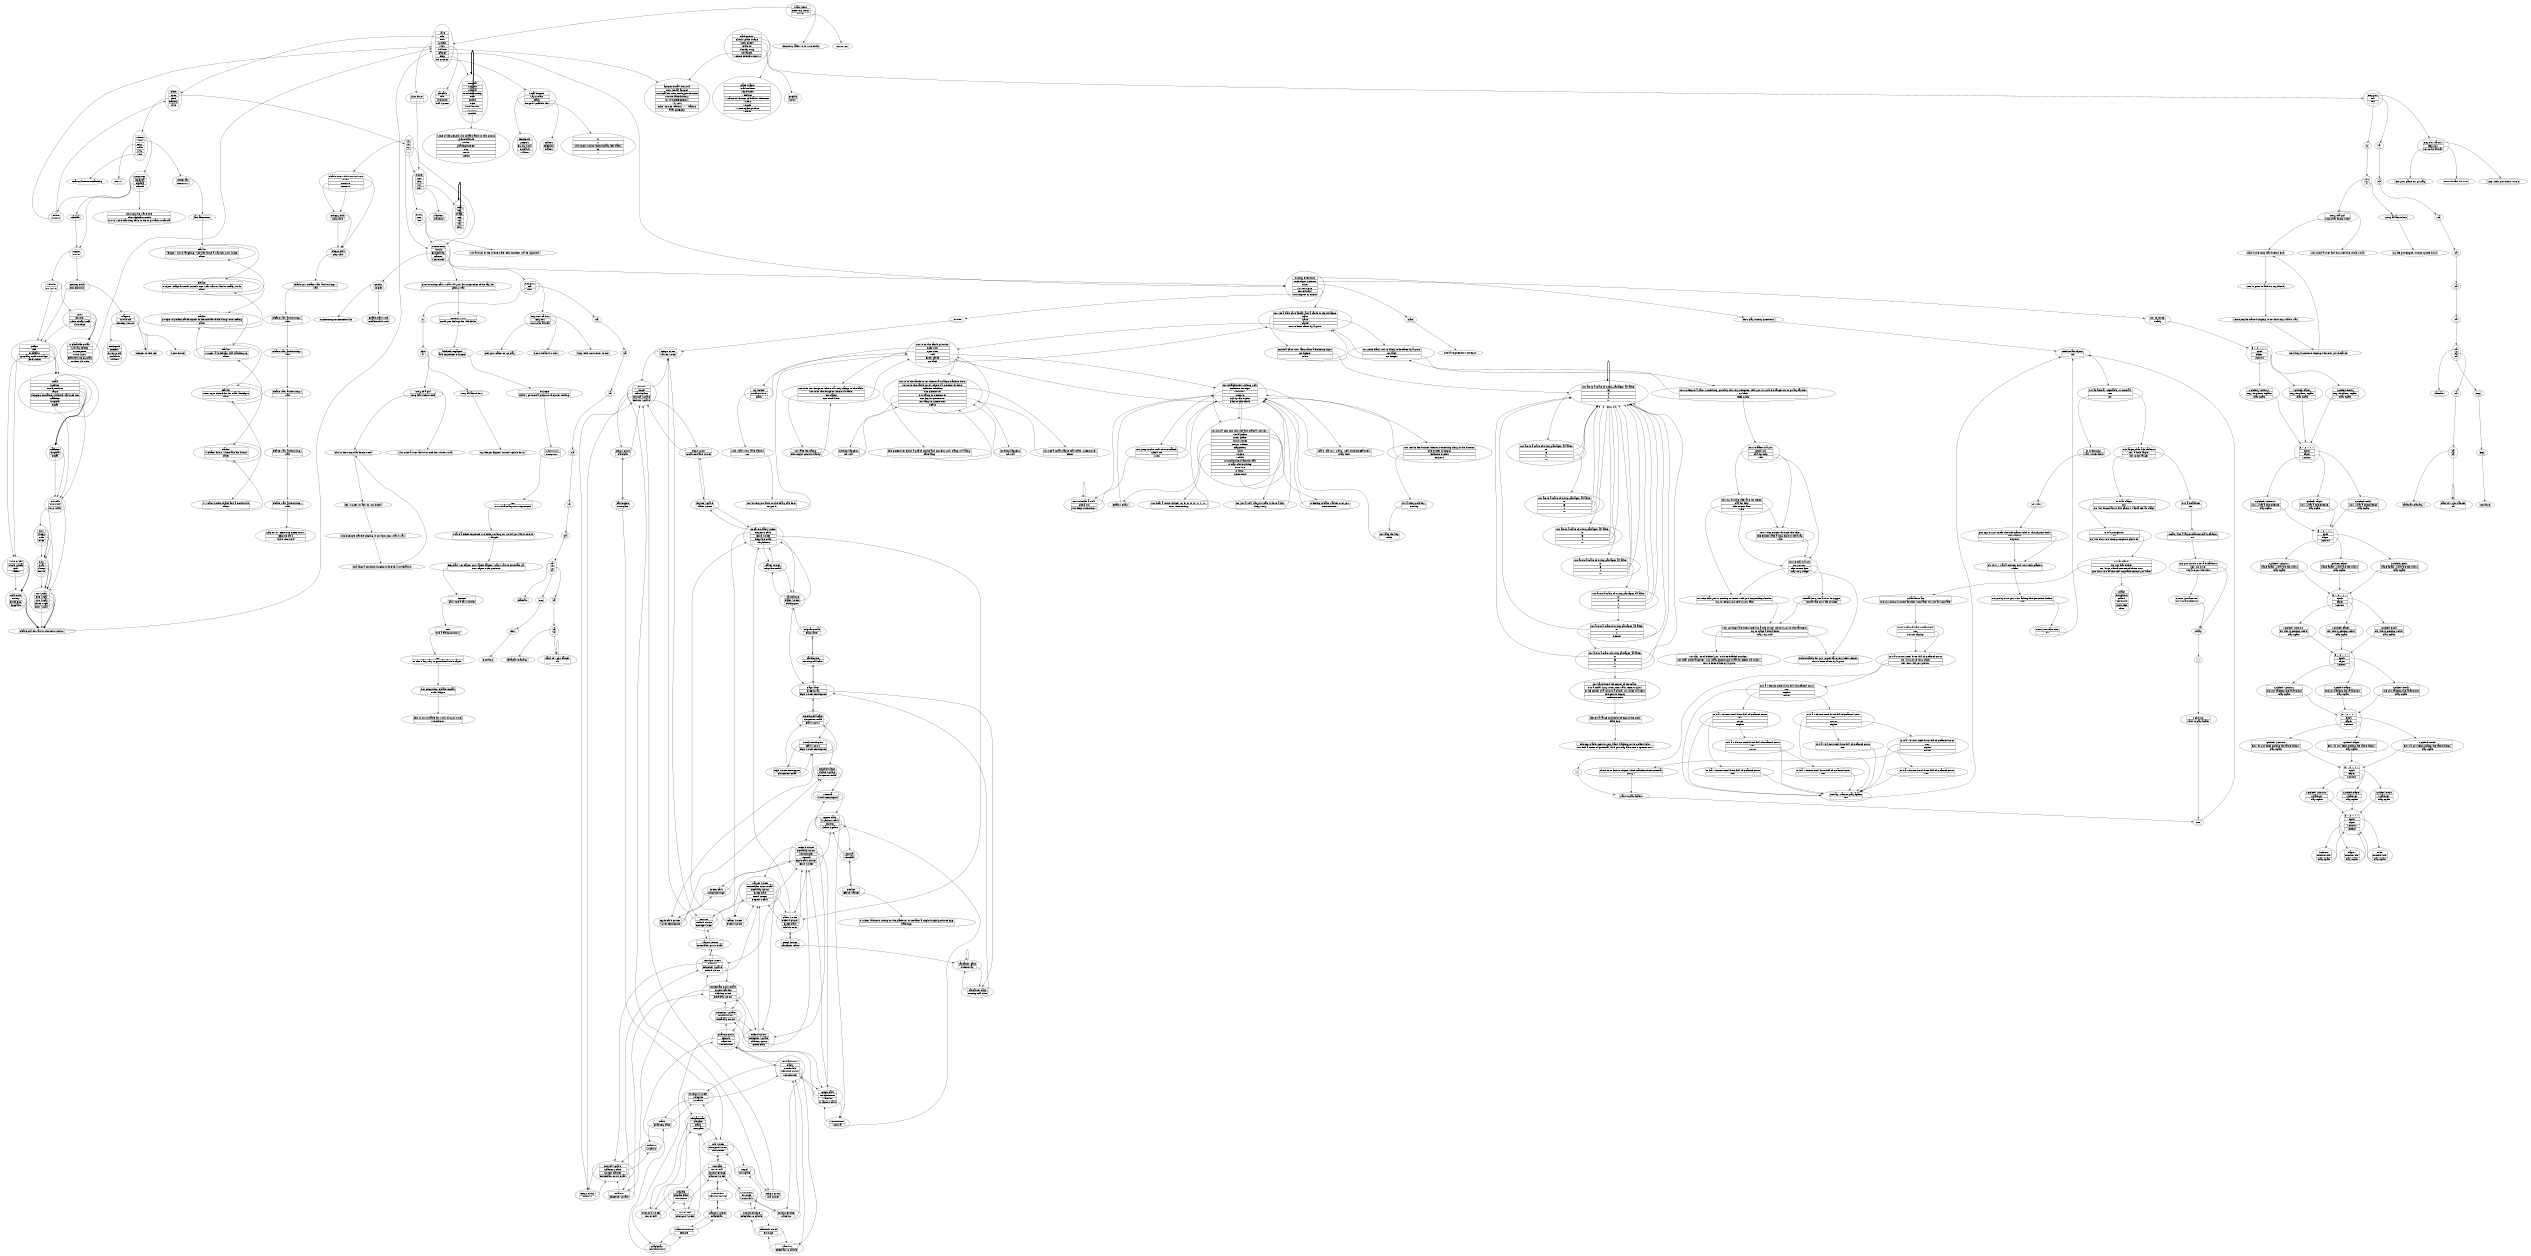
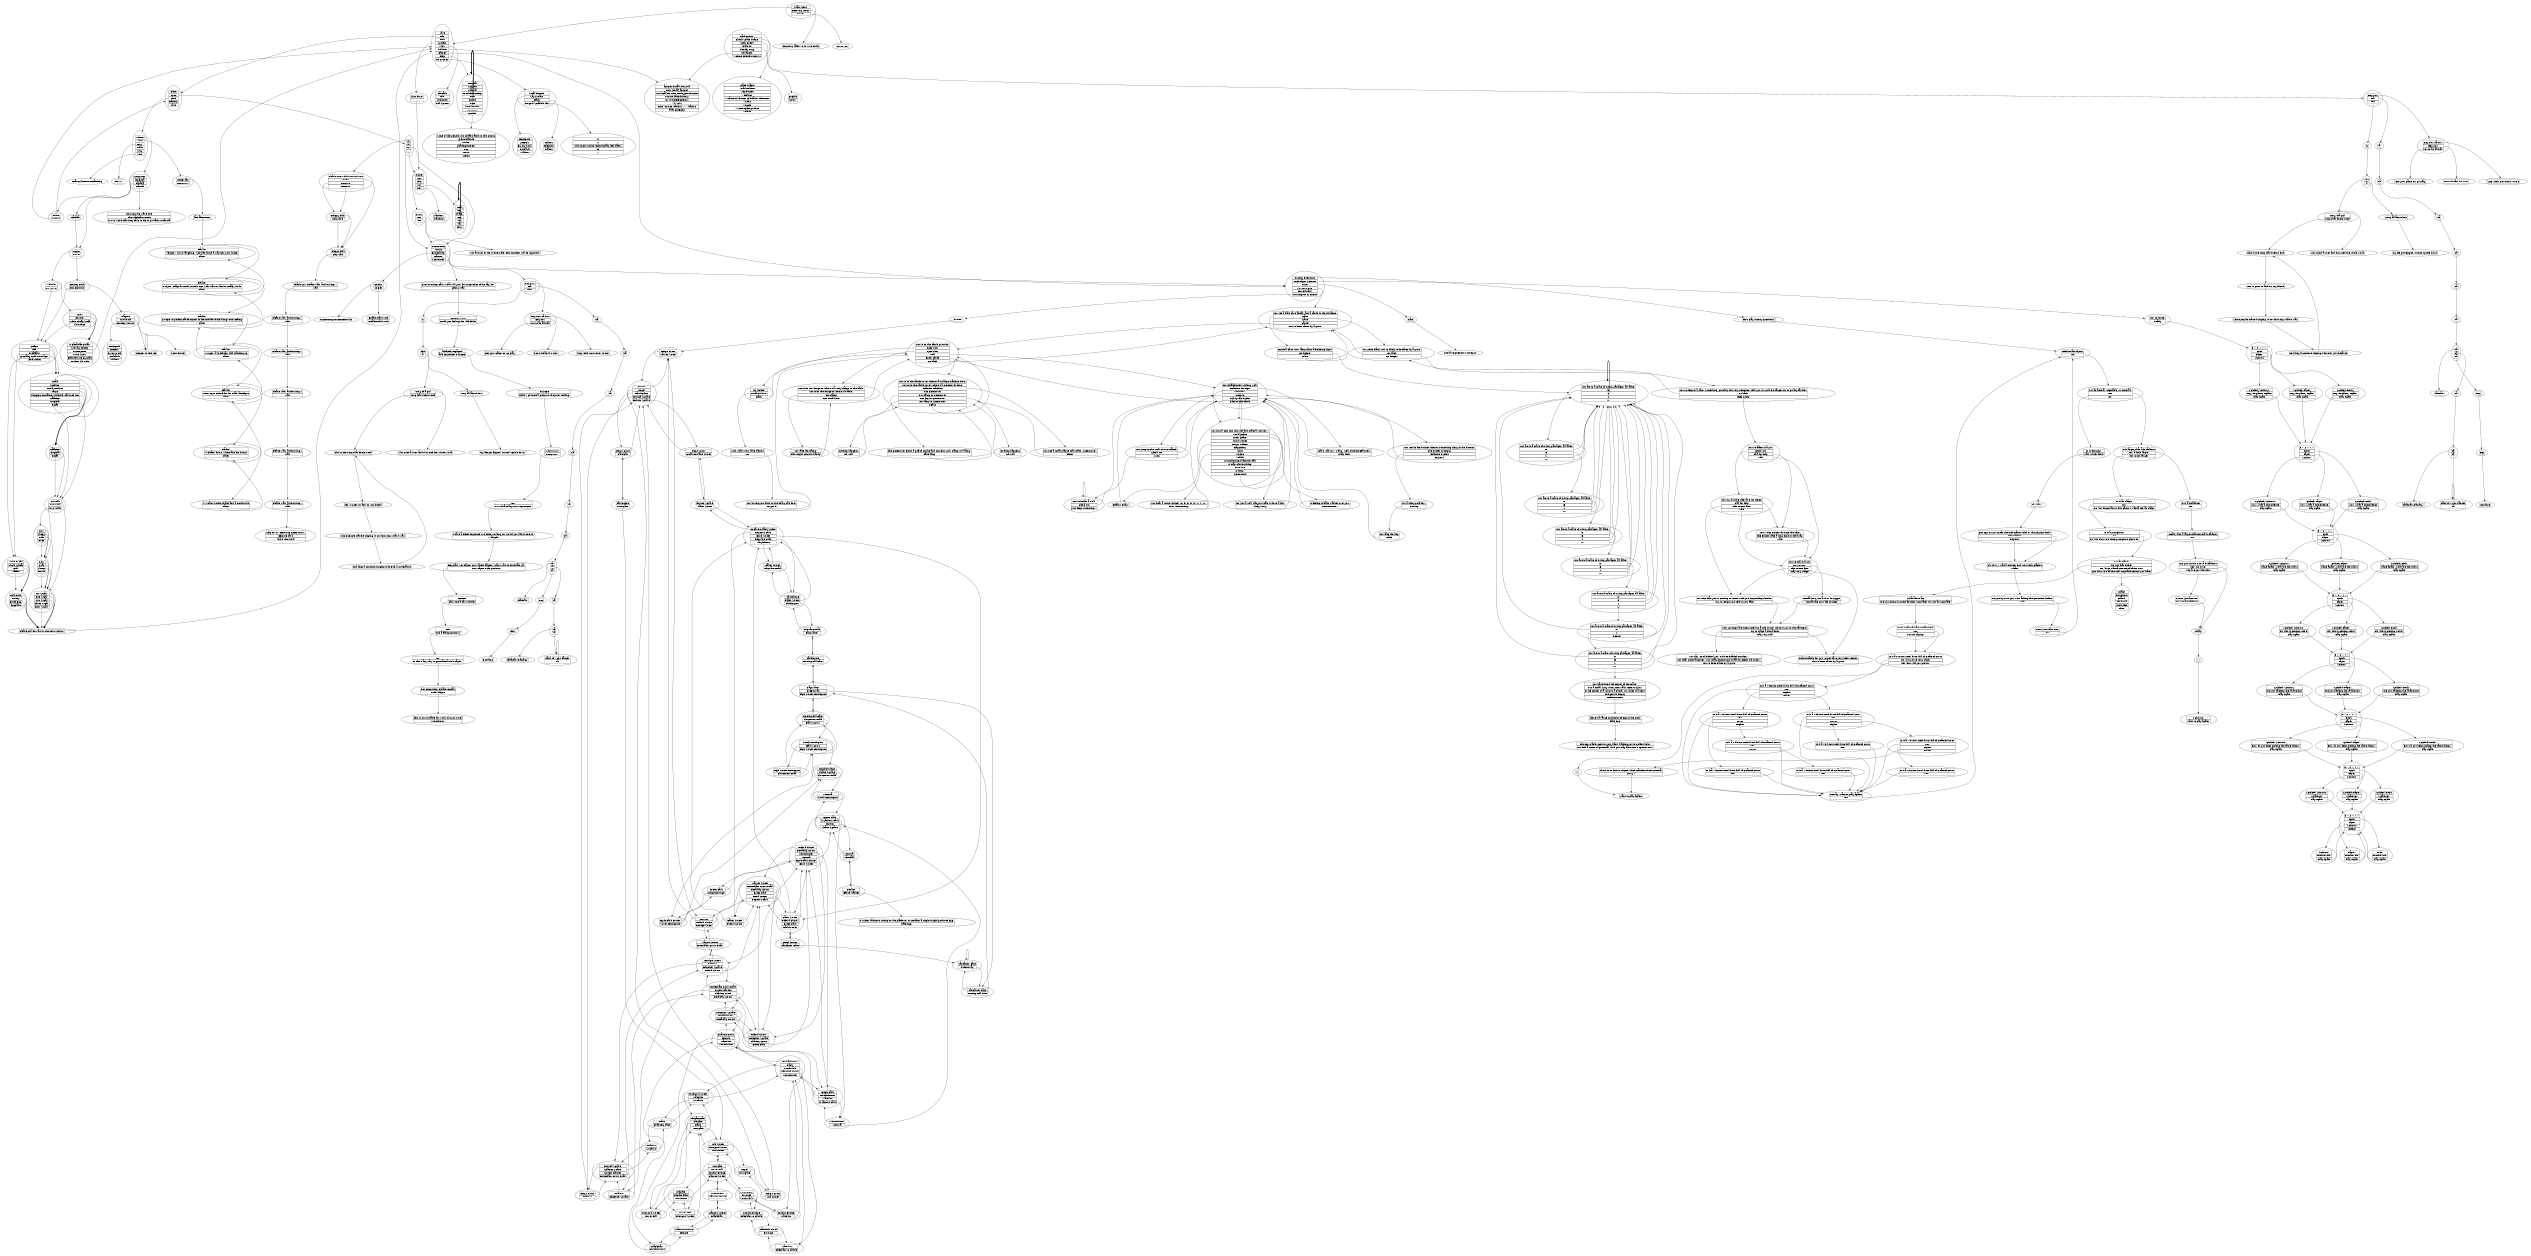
(789, 646) -> (809, 611)
(2198, 822) -> none
